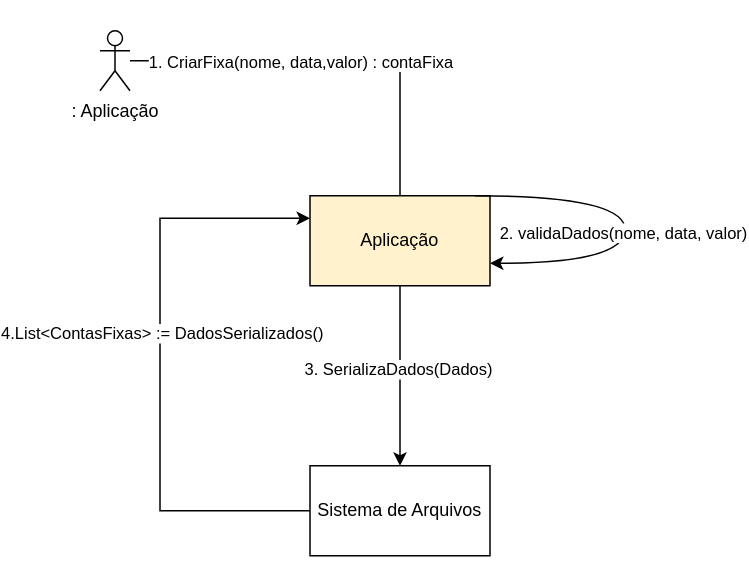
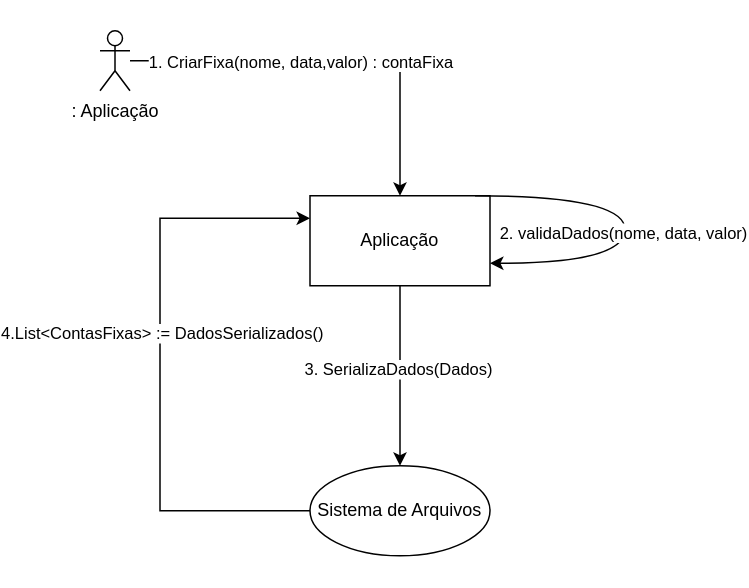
(400, 188) -> (400, 184)
(400, 241) -> (400, 241)
(400, 511) -> (400, 511)
